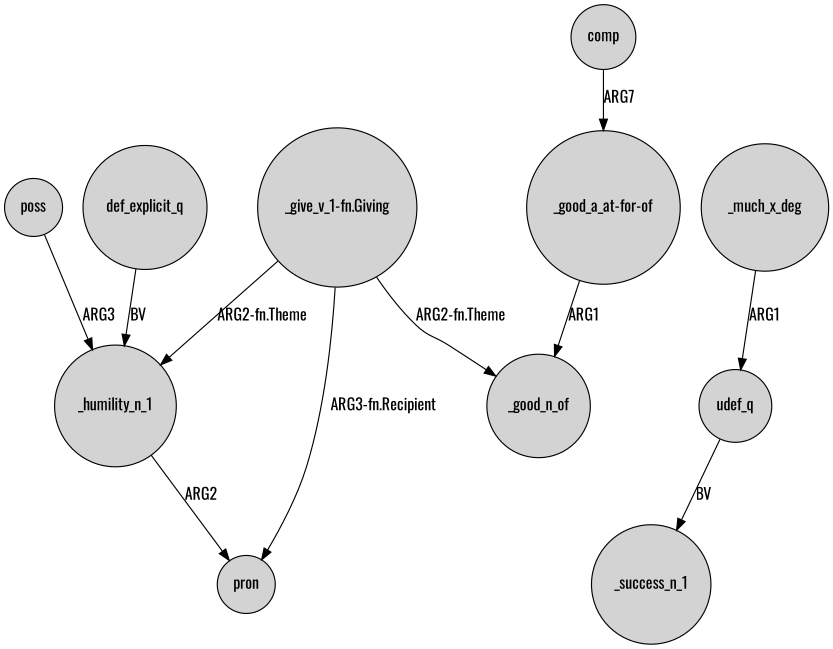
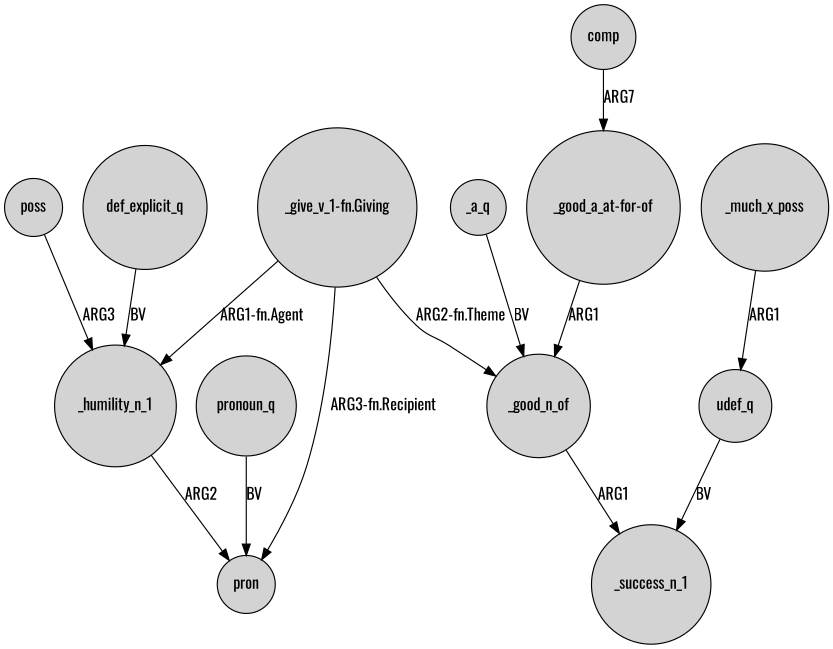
none -> (478, 207)
(765, 207) -> (765, 207)
(262, 316) -> (262, 316)
none -> (246, 406)
none -> (590, 487)
